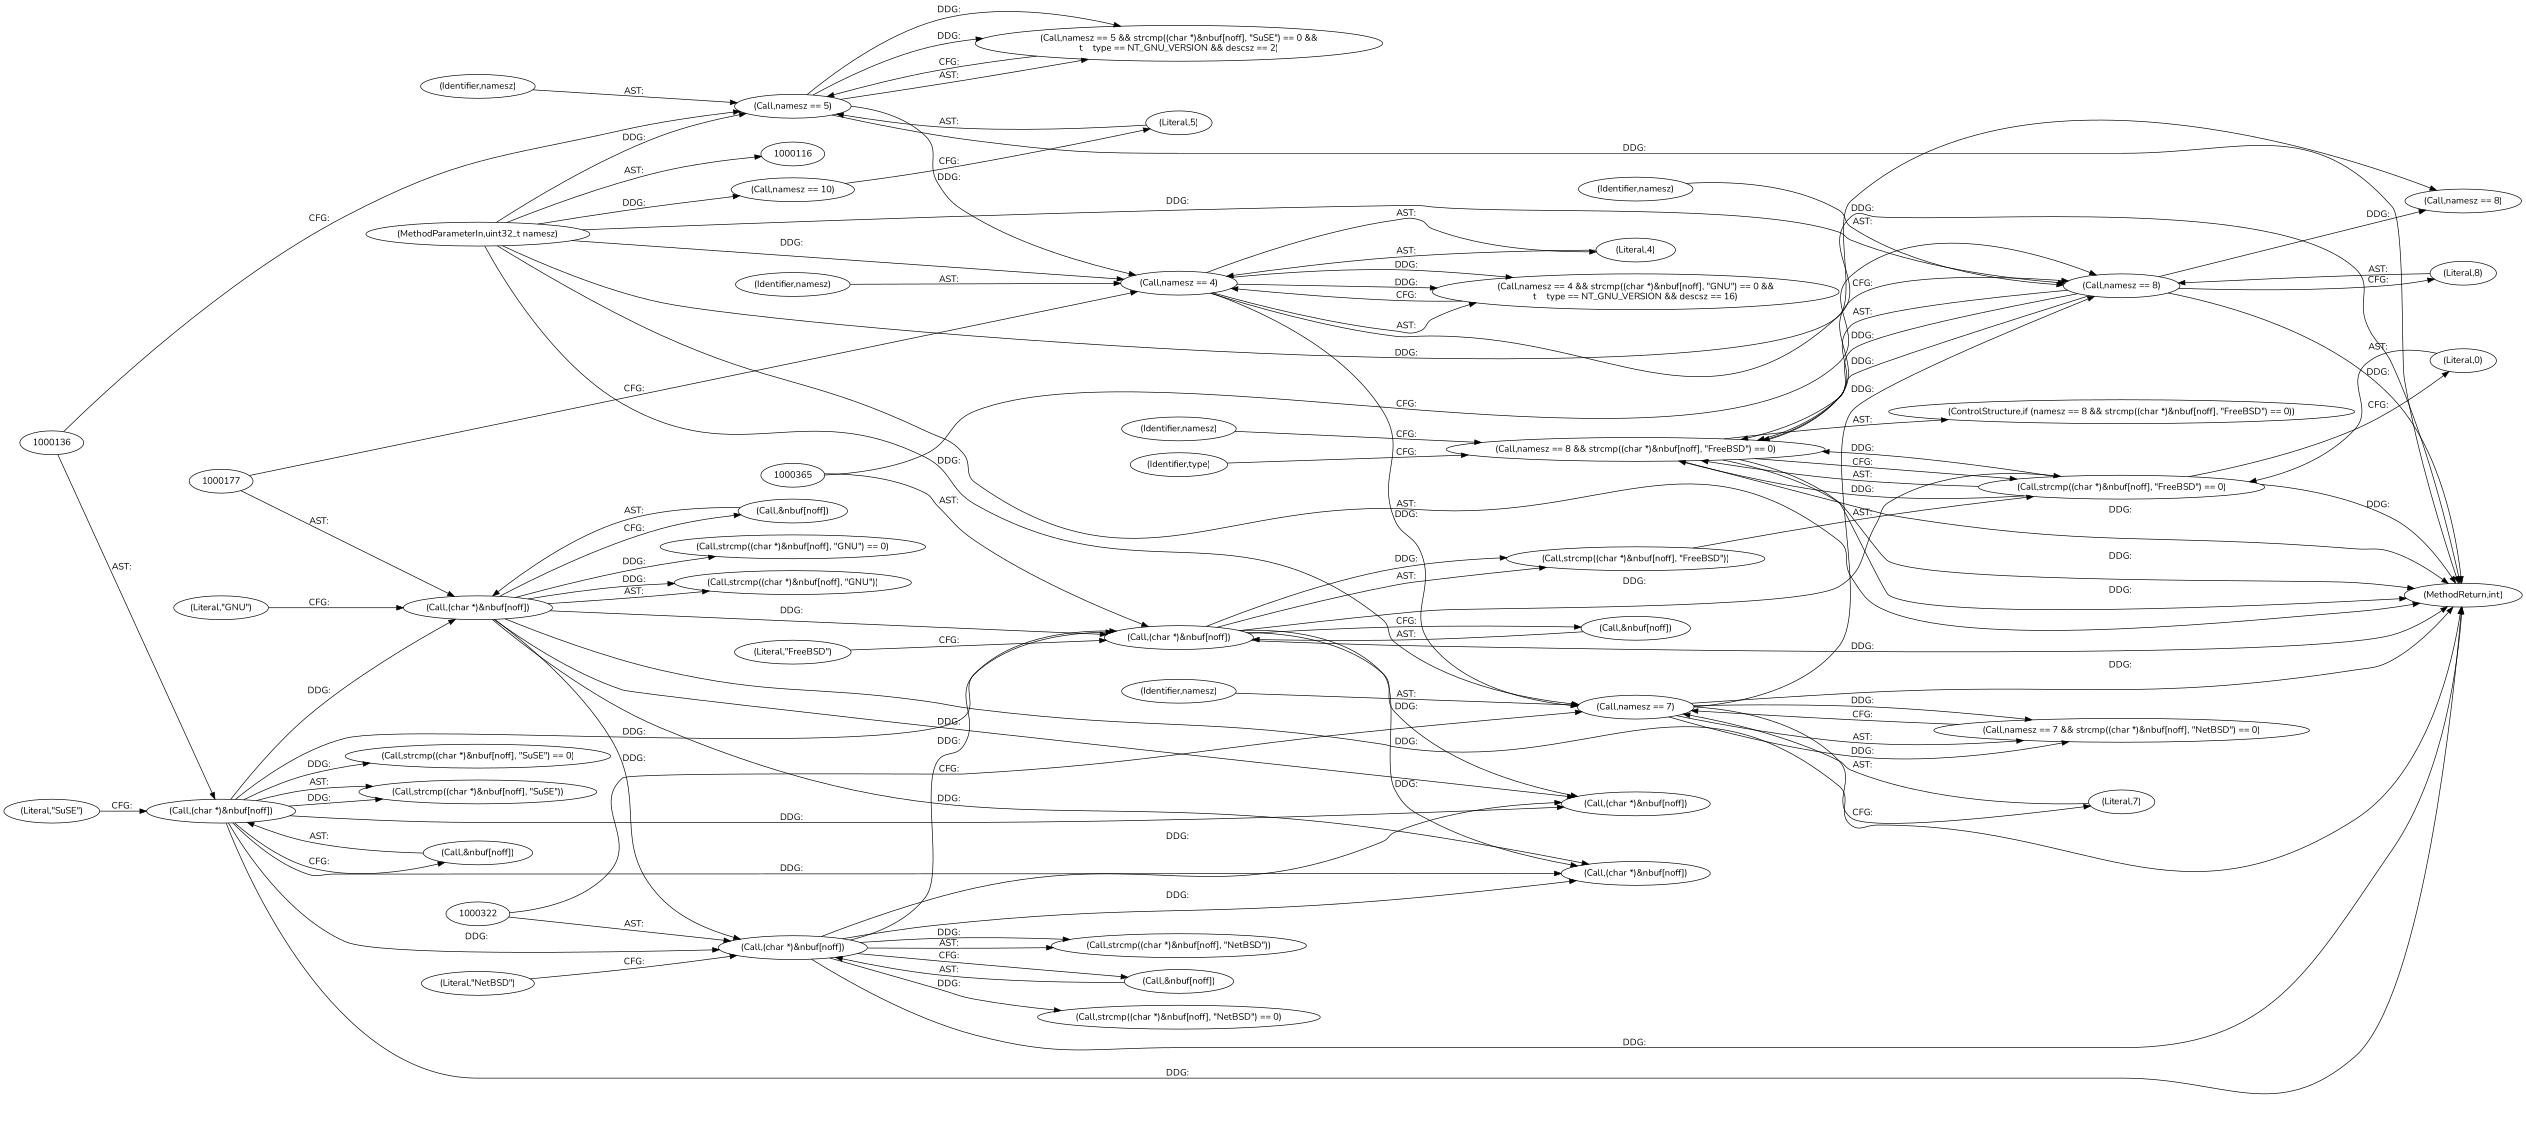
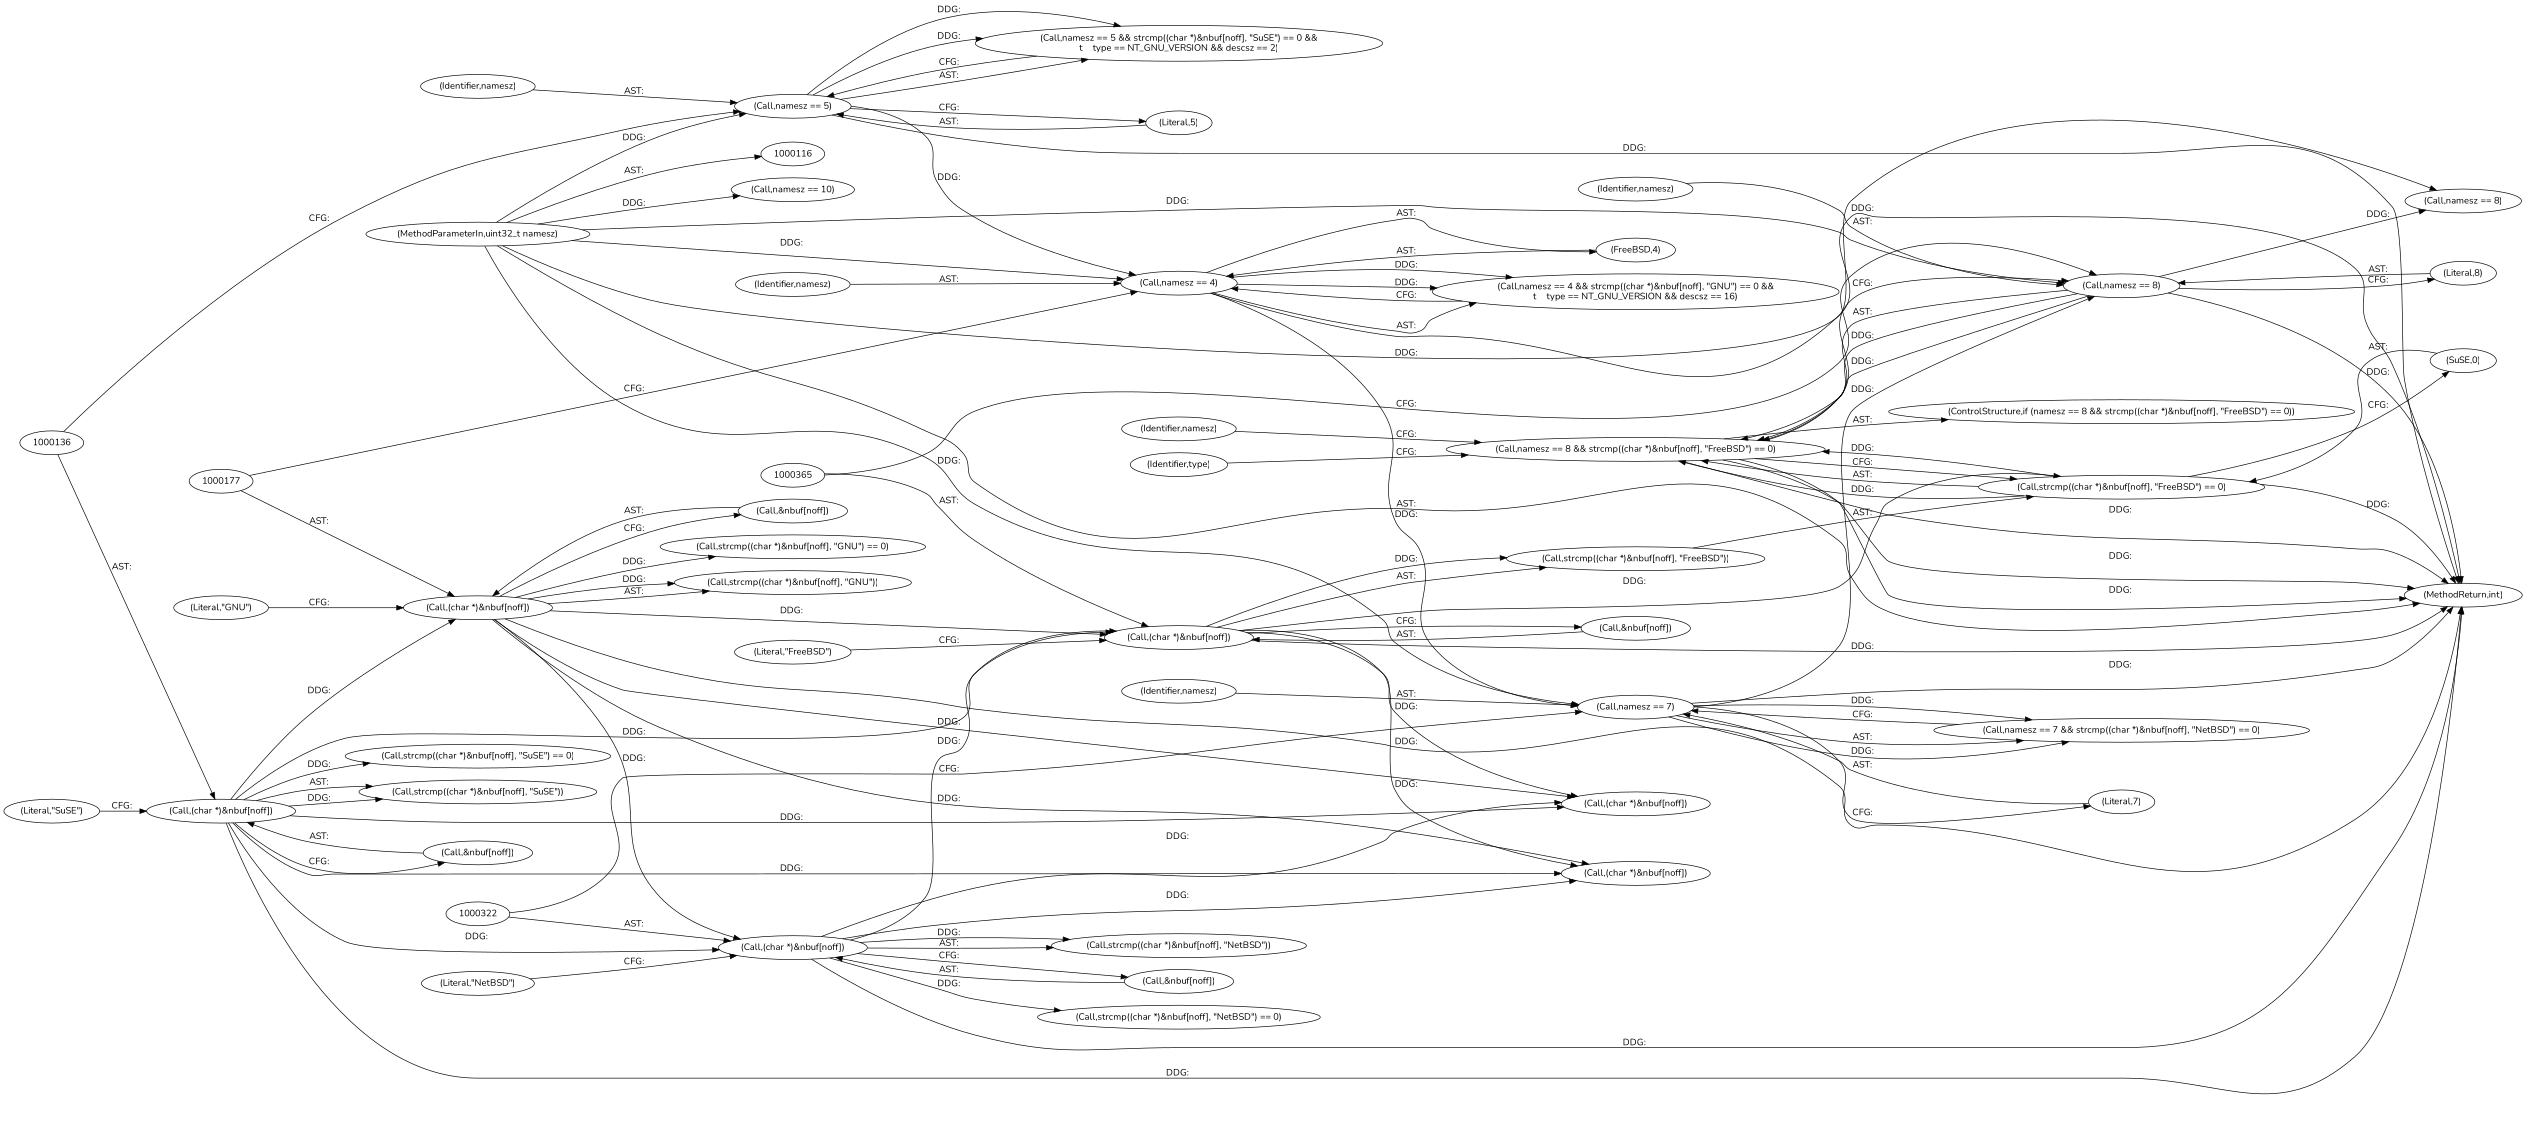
(995, 160) -> (994, 115)
(1636, 250) -> (1636, 250)
(2463, 361) -> (2463, 361)
